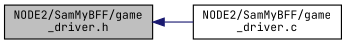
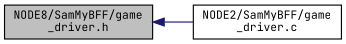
(79, 22) -> (79, 22)
